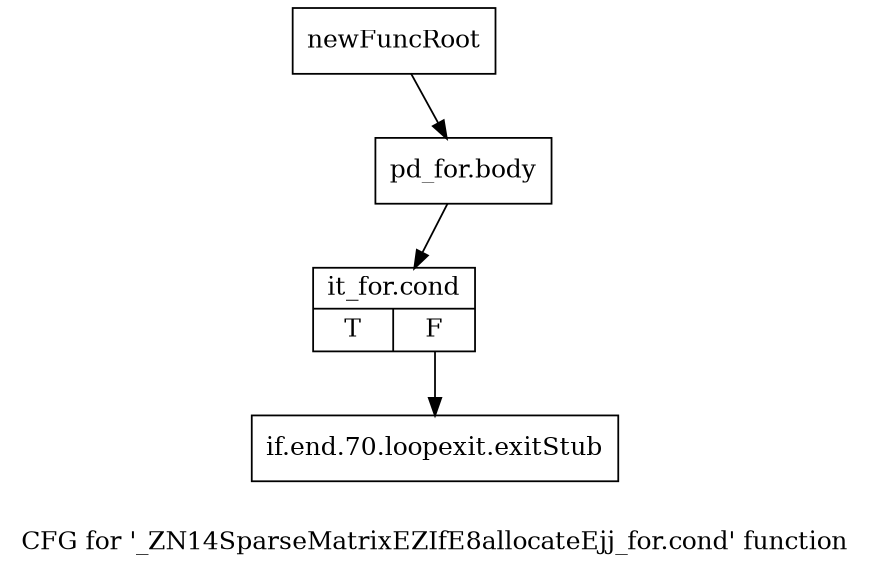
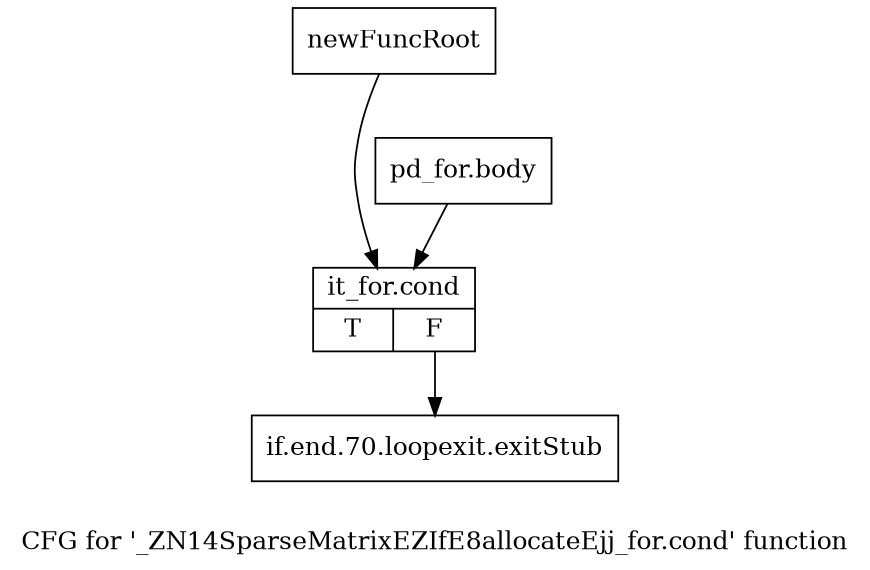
(425, 98) -> (355, 162)
